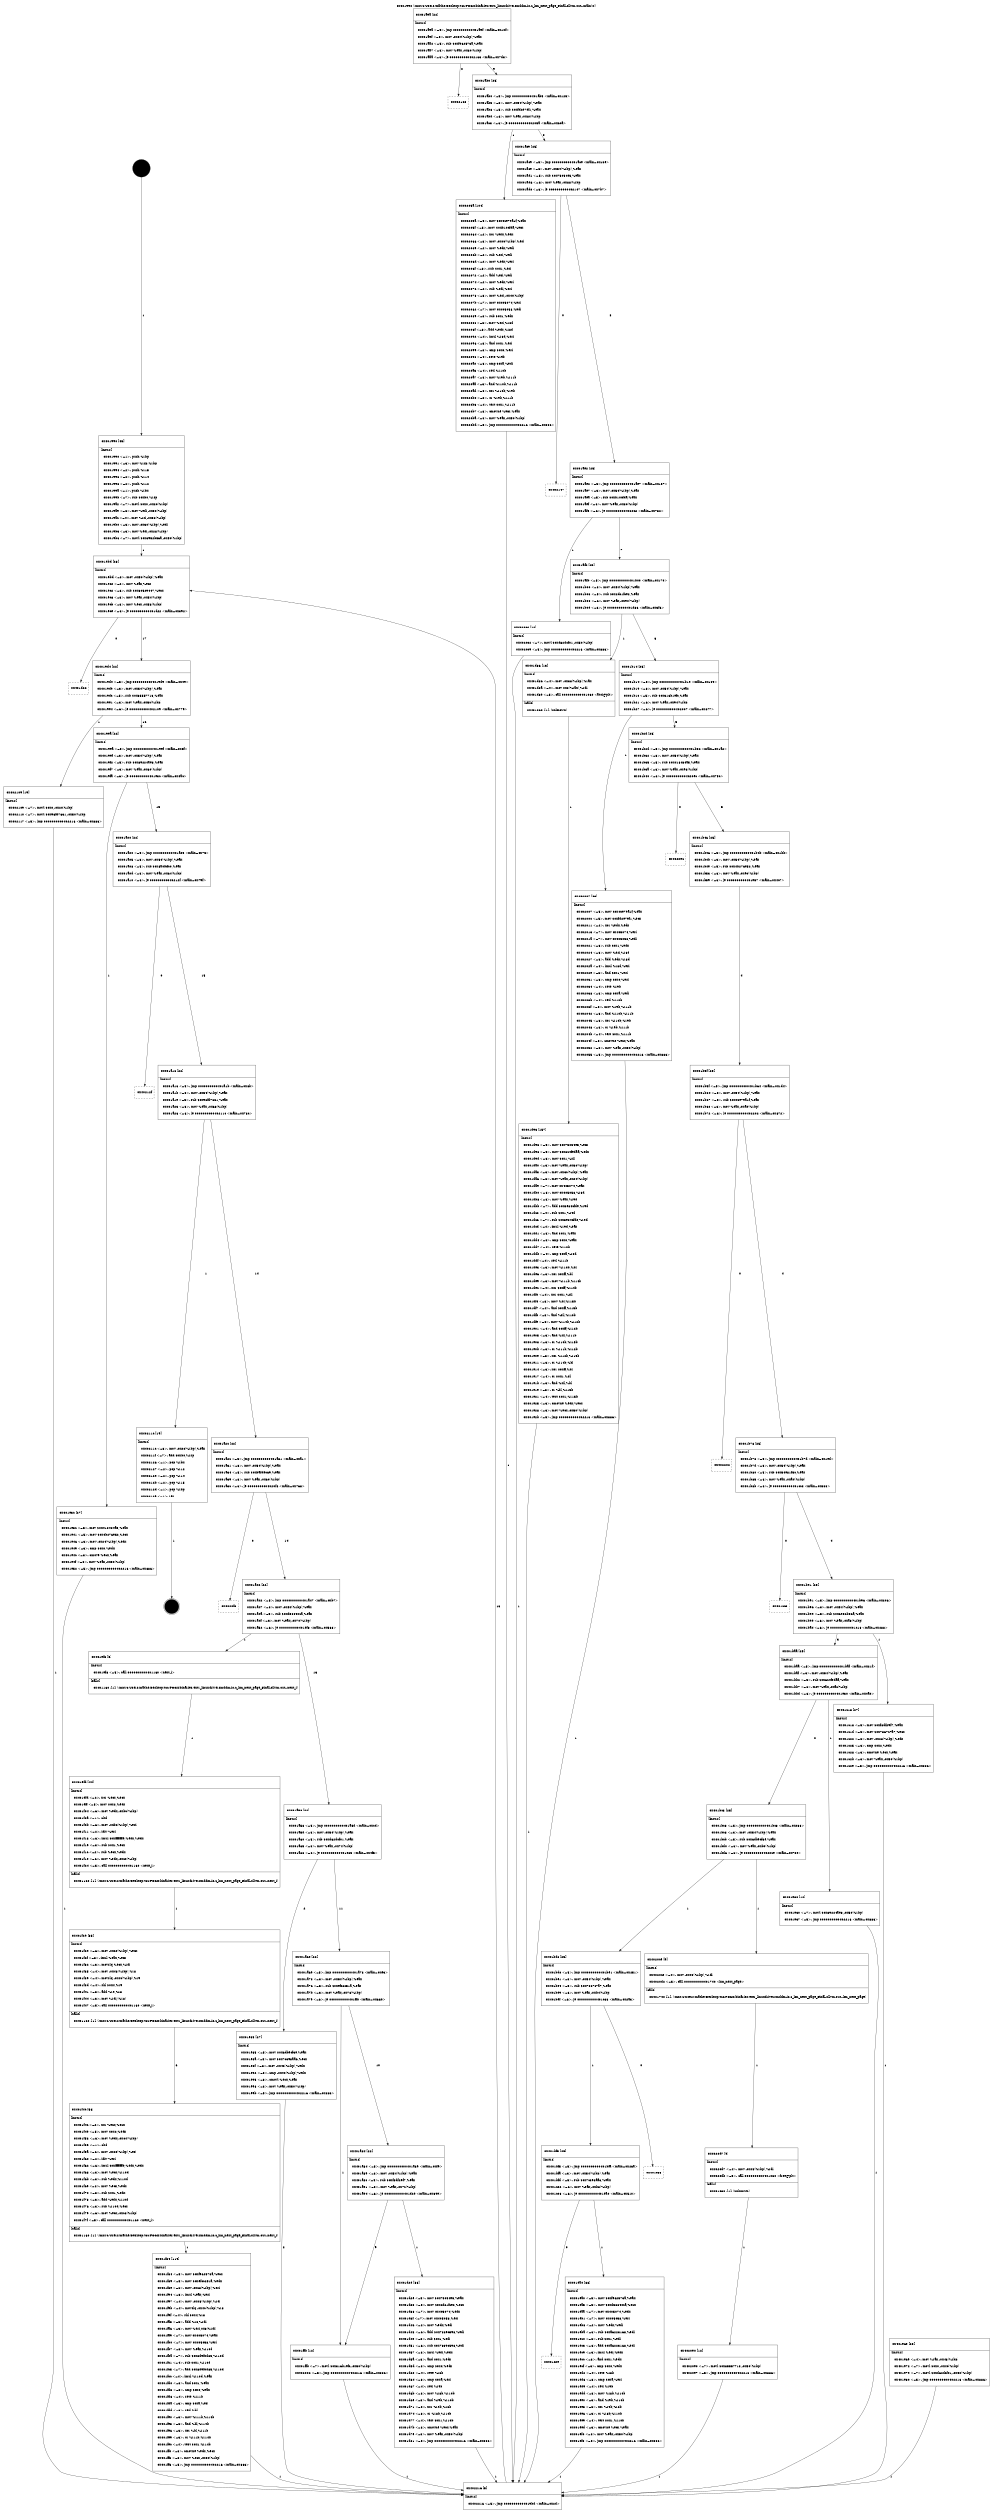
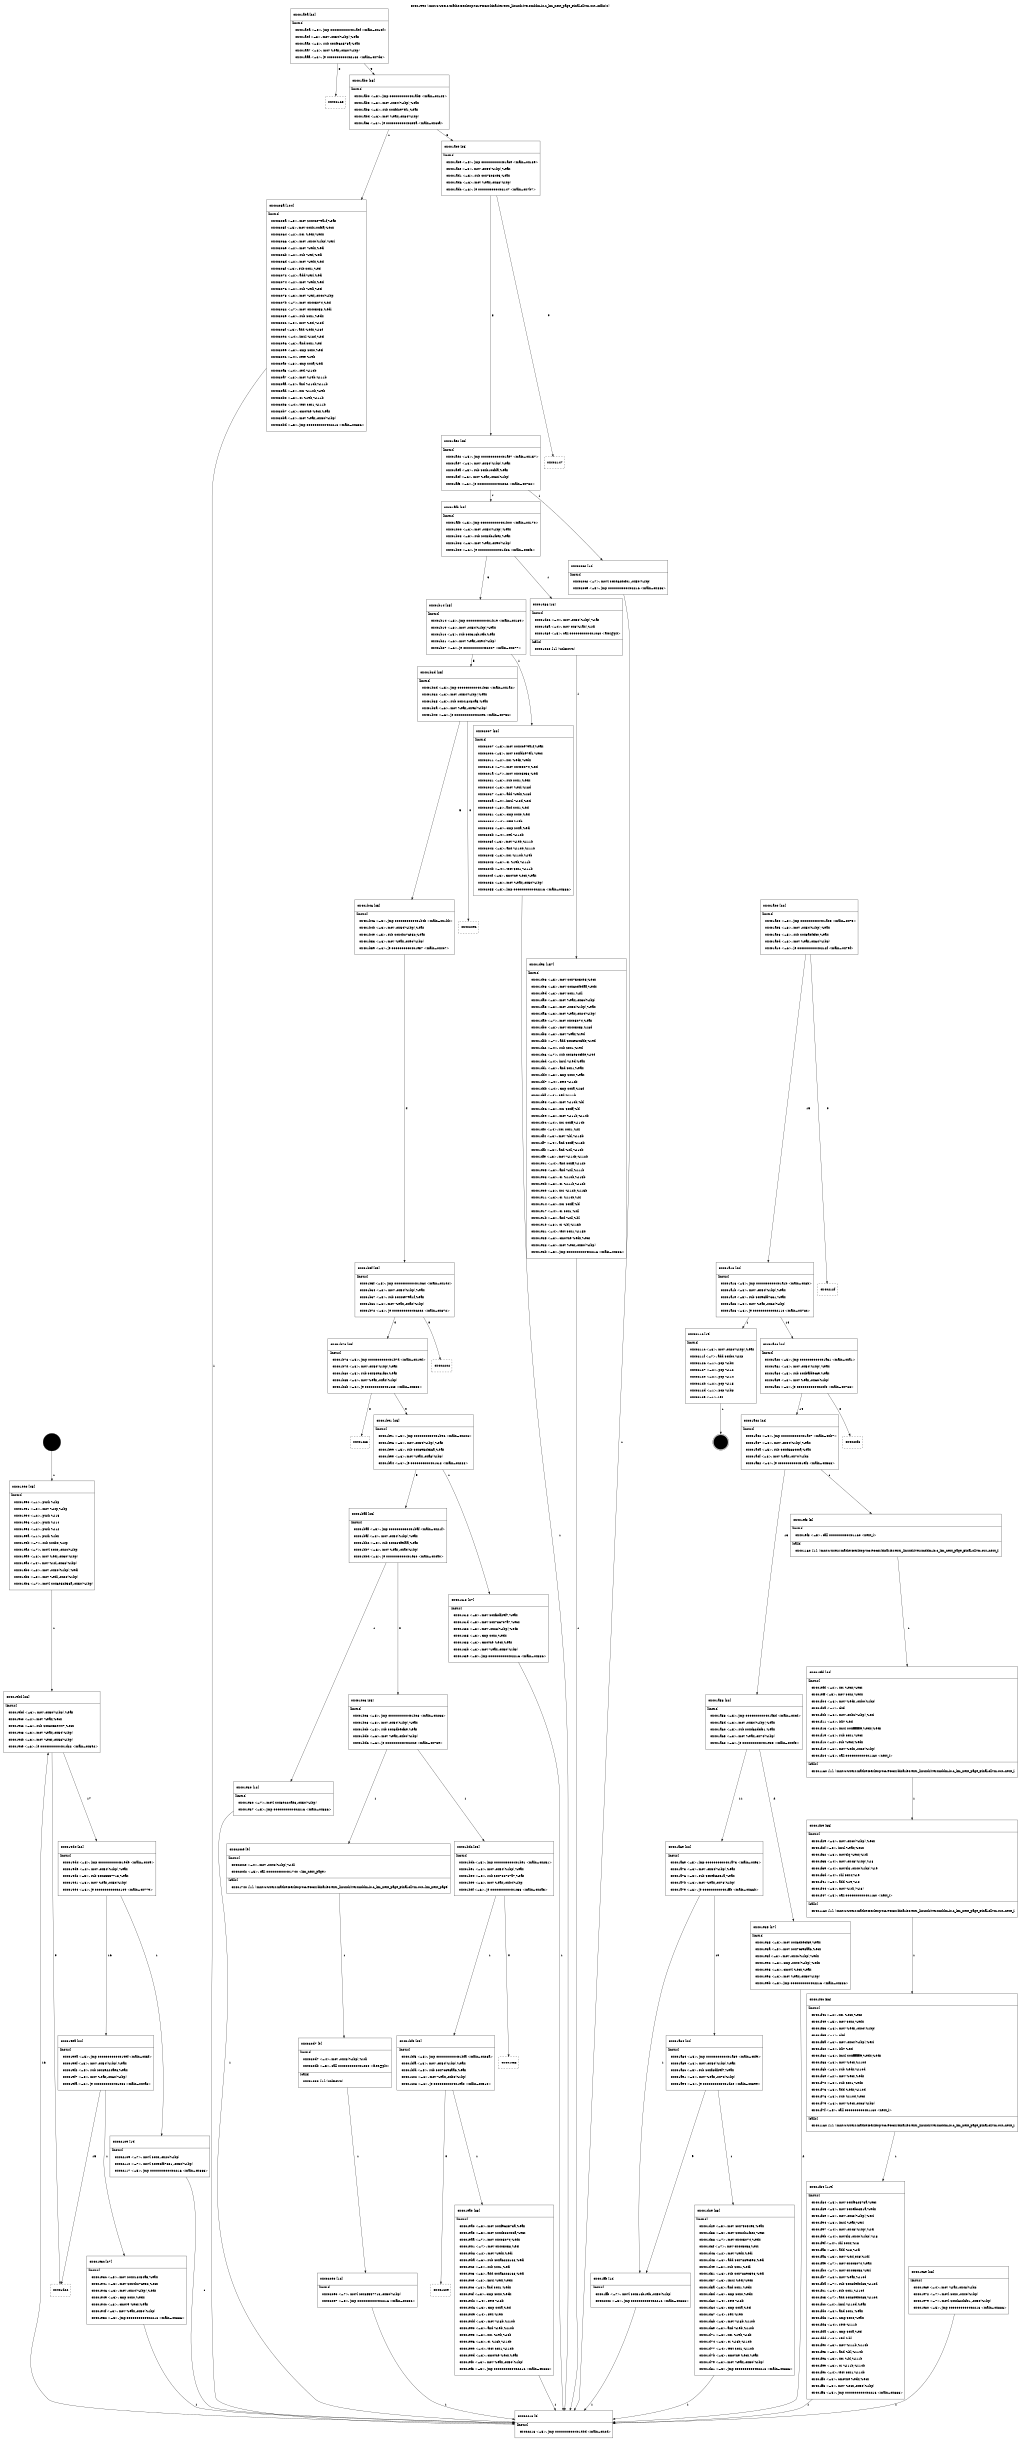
(151, 806) -> (81, 2186)
(176, 2065) -> (914, 1955)
